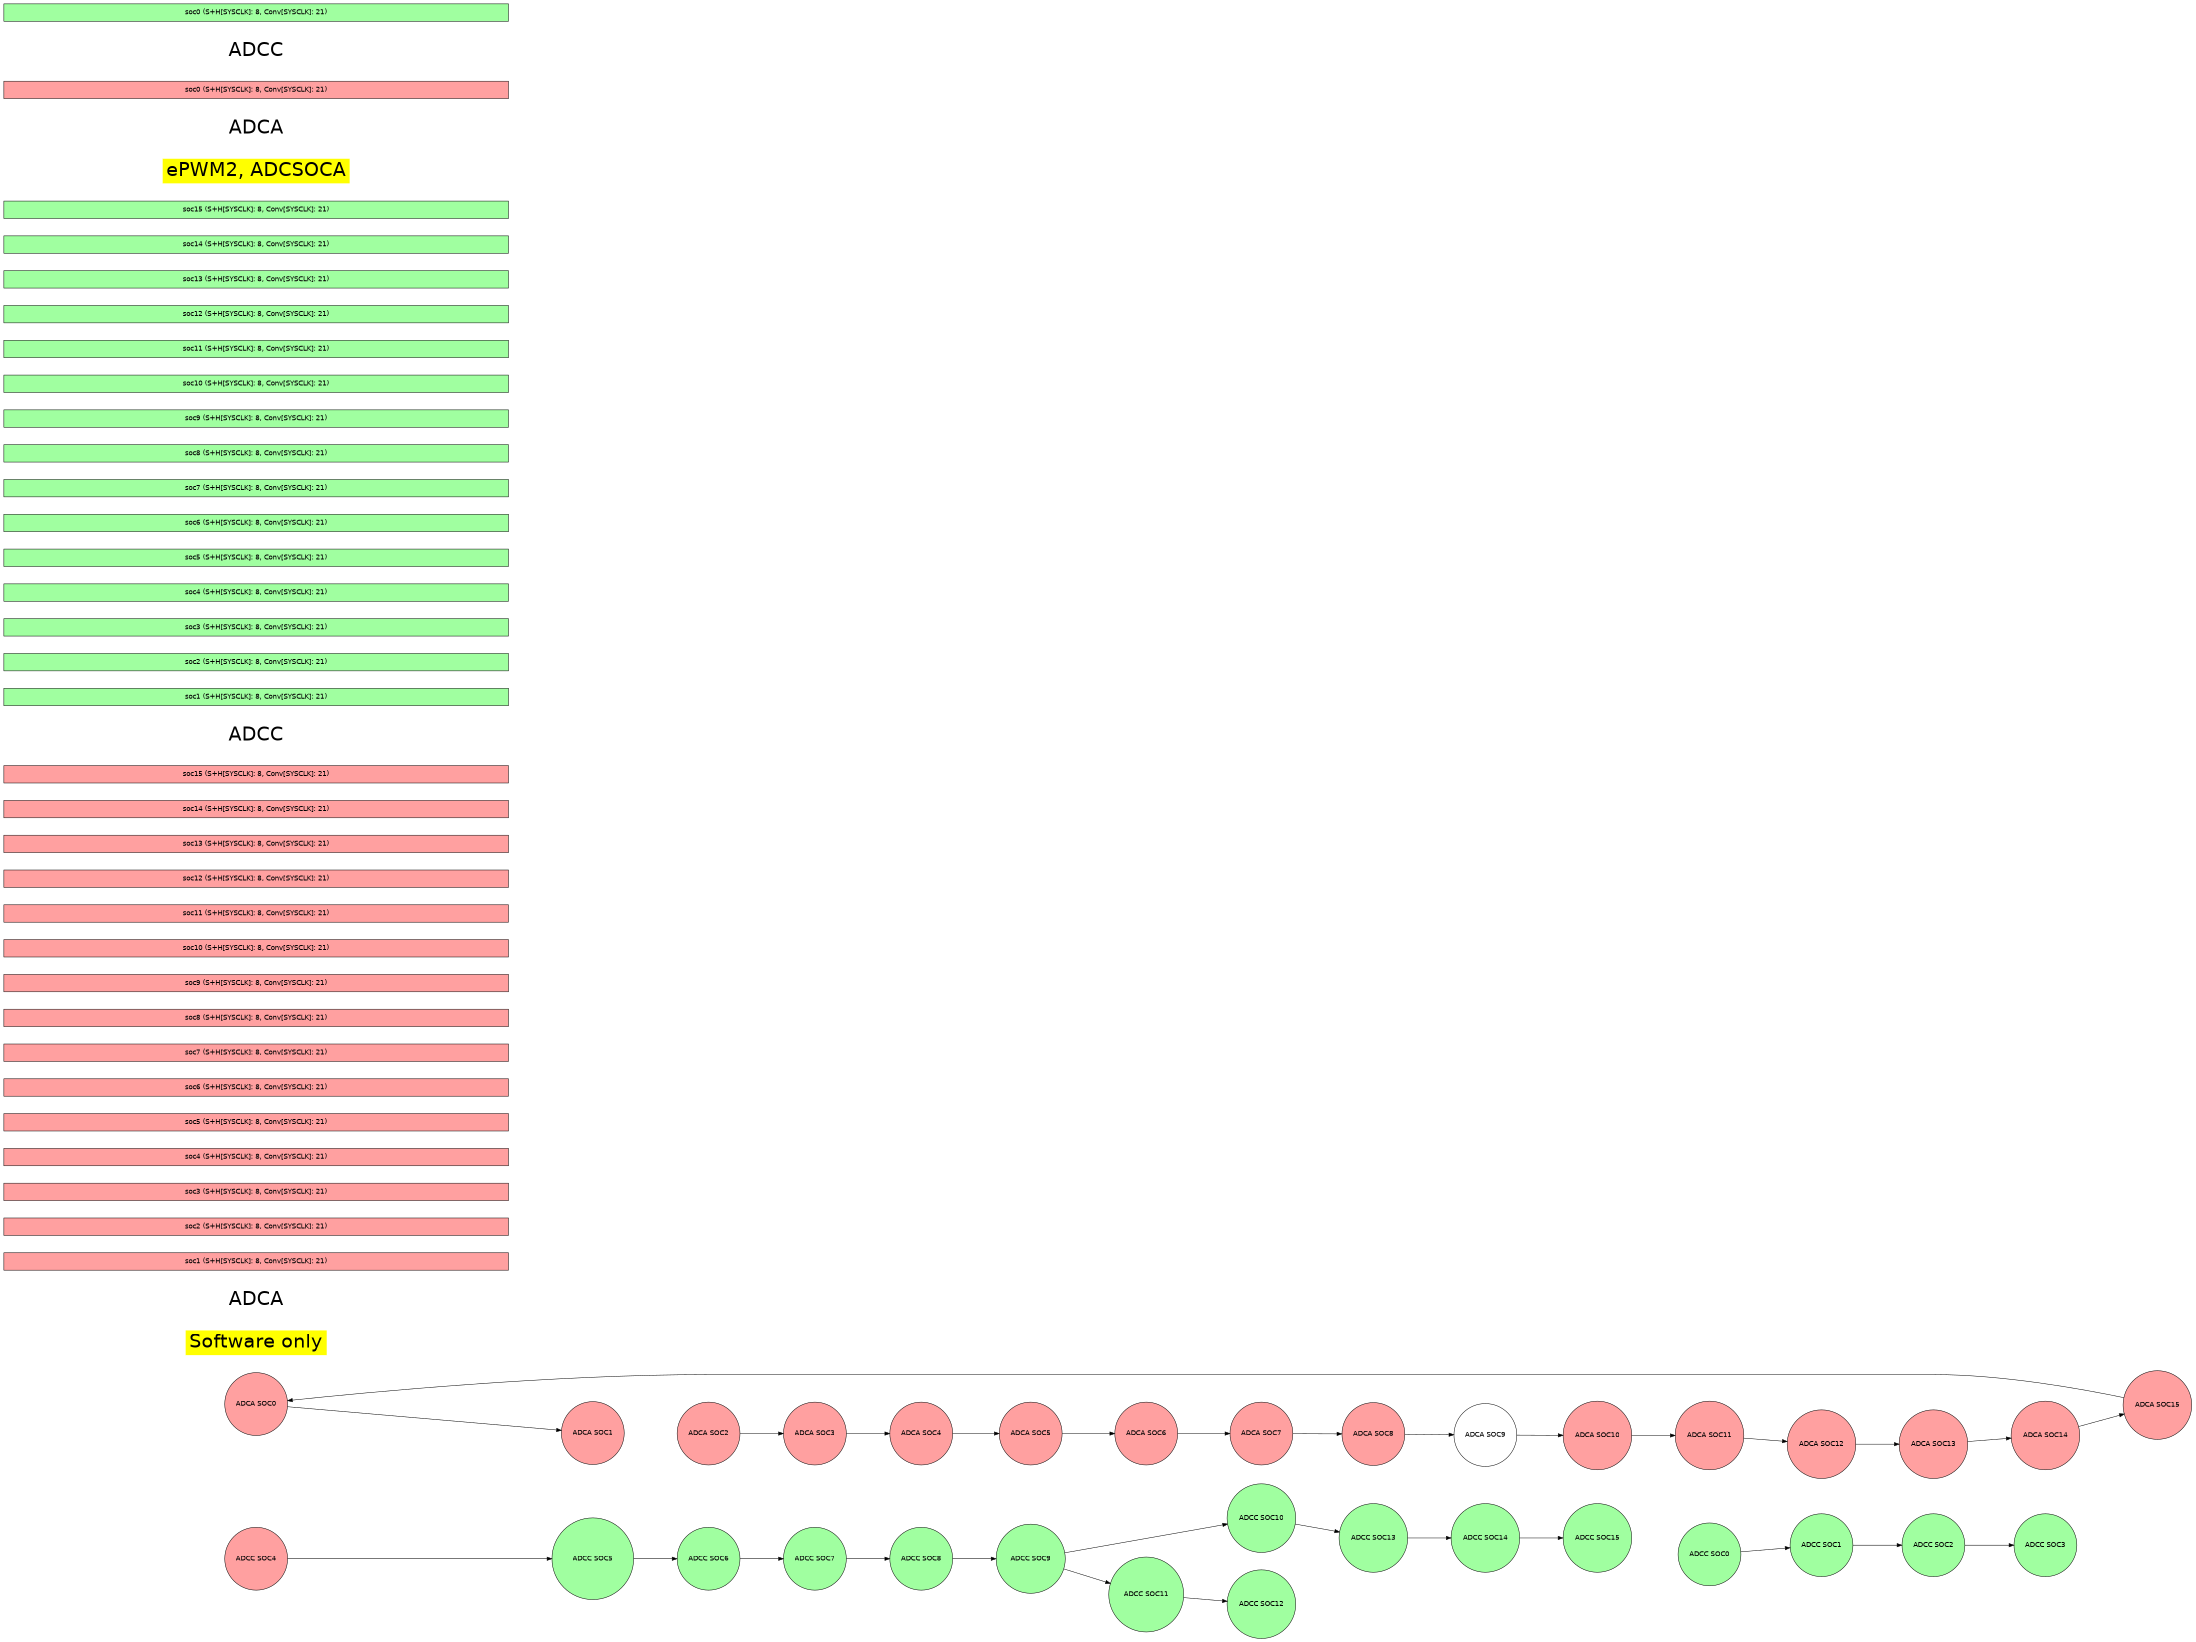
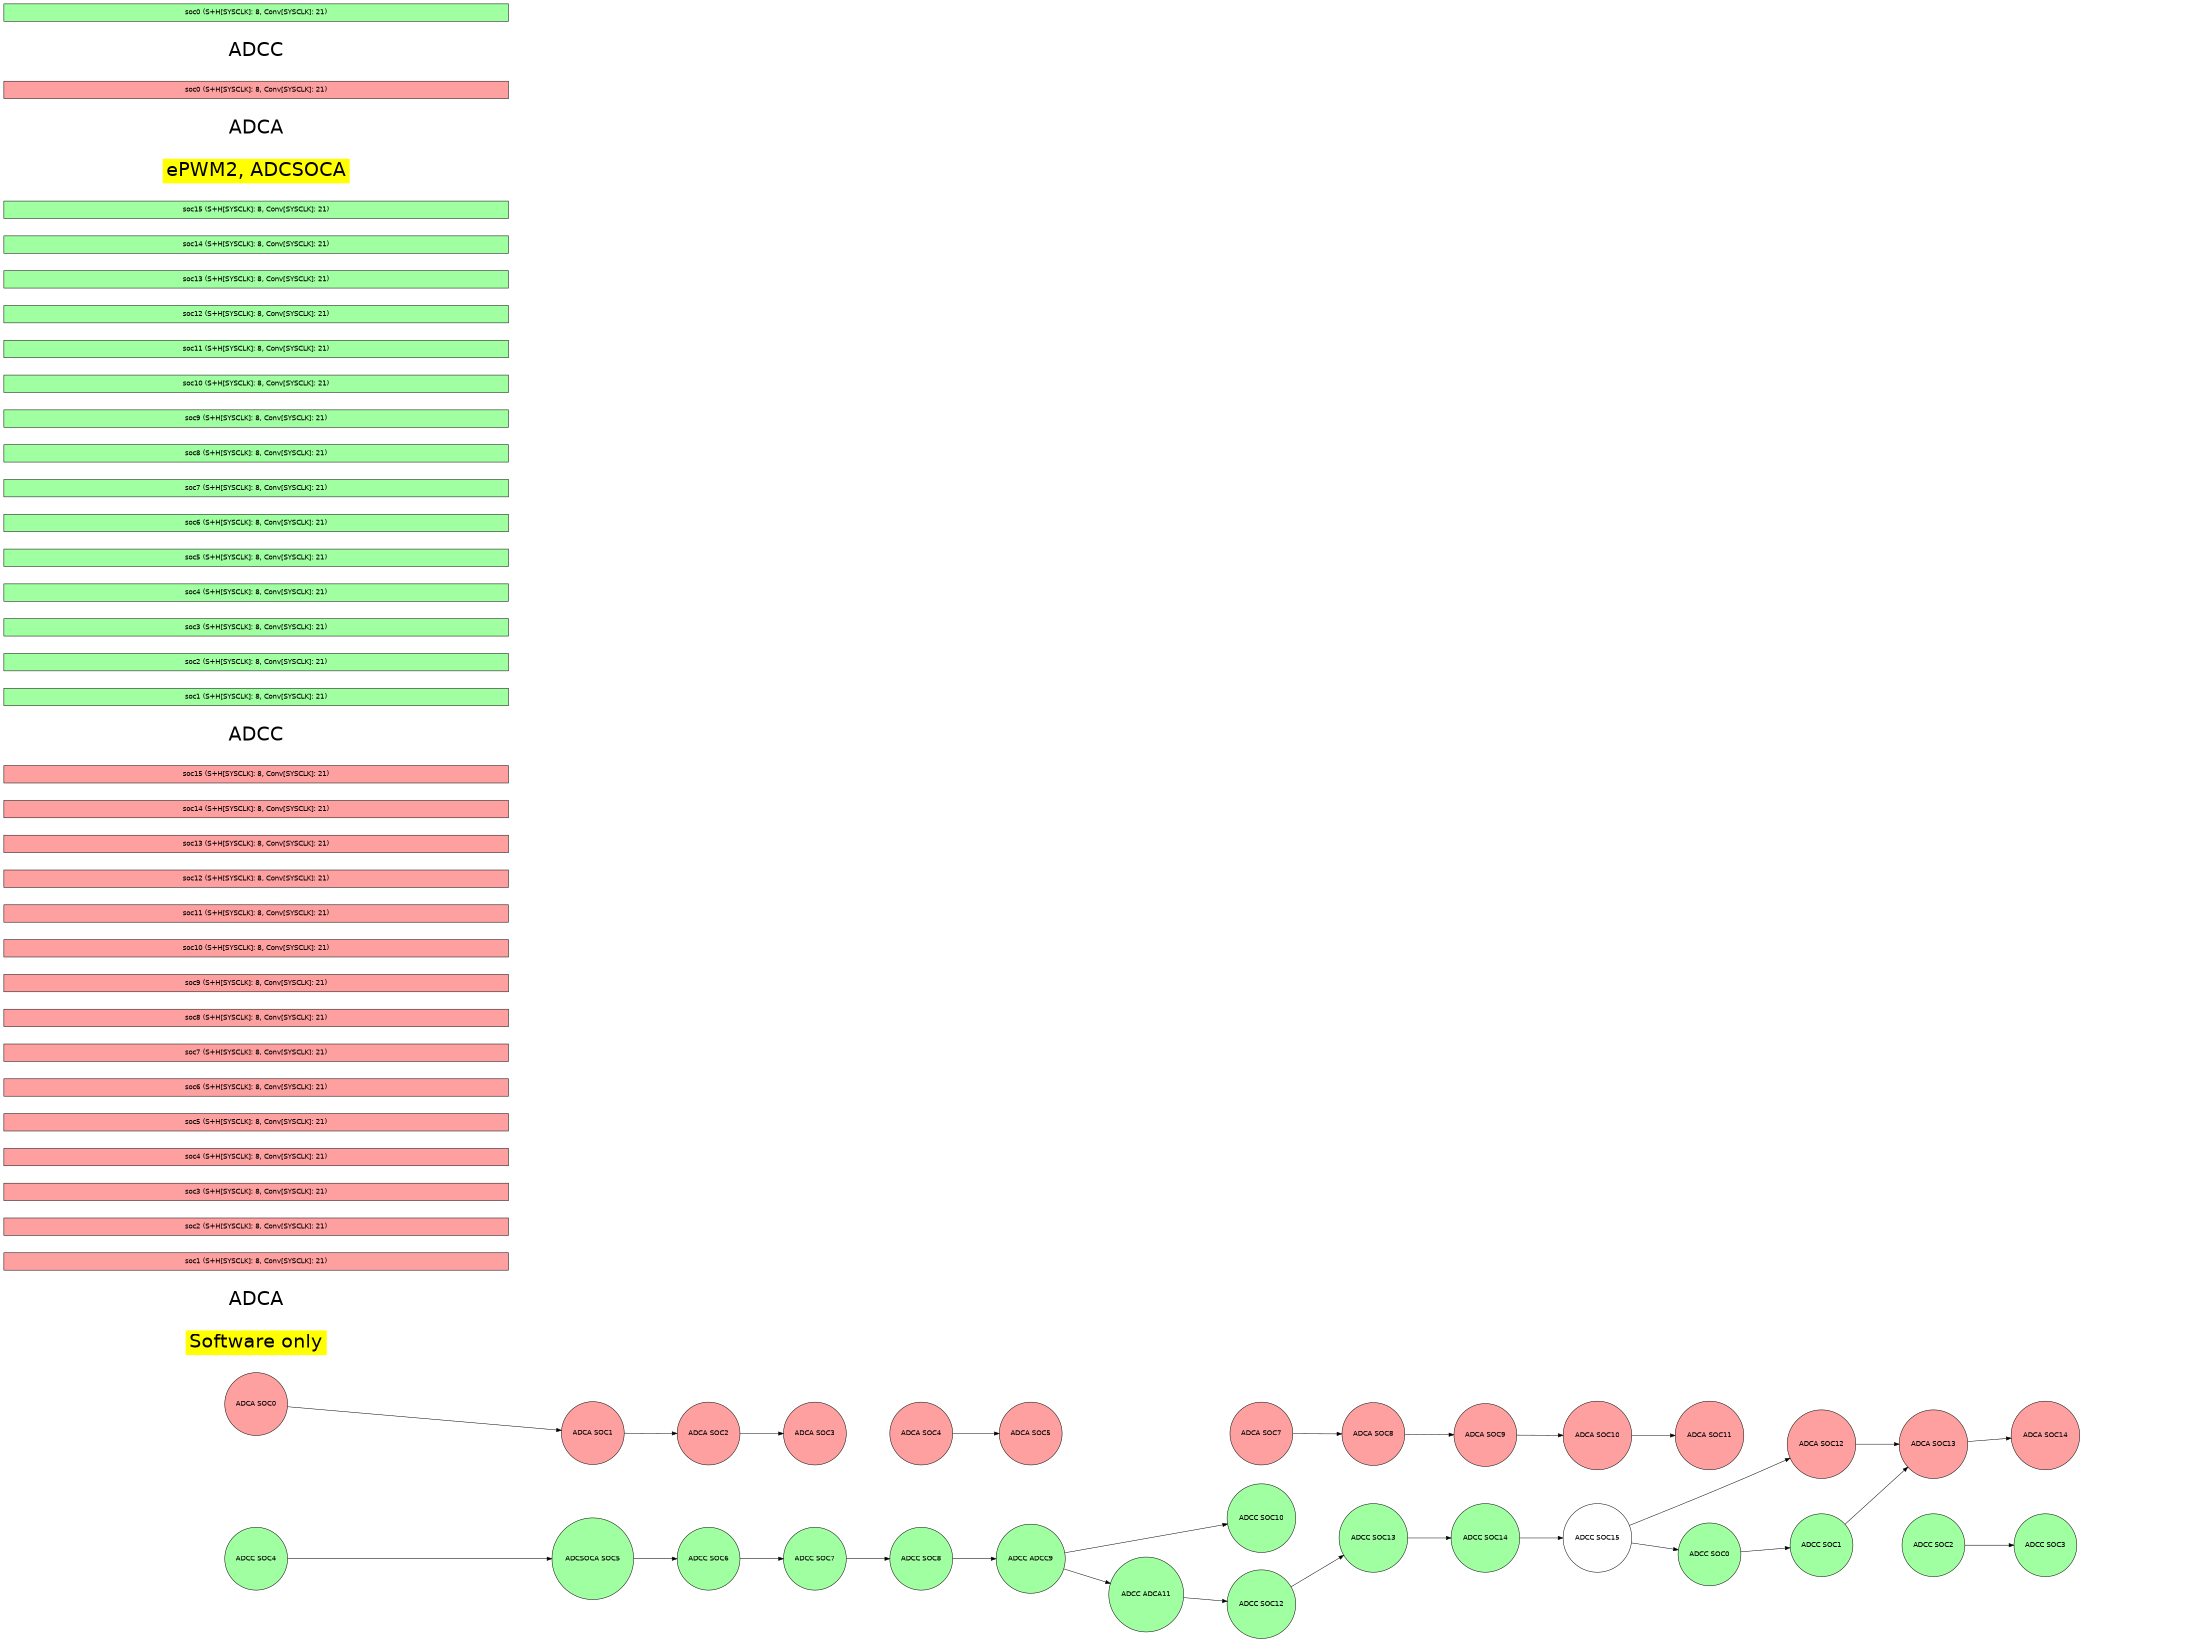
(2157, 1405) -> none
none -> (648, 1433)
(866, 1434) -> none
(1146, 1434) -> none
(1485, 1435) -> (1485, 1435)
(1763, 1440) -> (1708, 1494)
(1315, 1528) -> (1315, 1572)
(1597, 1538) -> (1597, 1538)
(1875, 1545) -> (1875, 1497)
none -> (1652, 1546)
(256, 1559) -> (256, 1559)
(593, 1559) -> (593, 1559)
(1031, 1559) -> (1031, 1559)
(1146, 1595) -> (1146, 1595)
